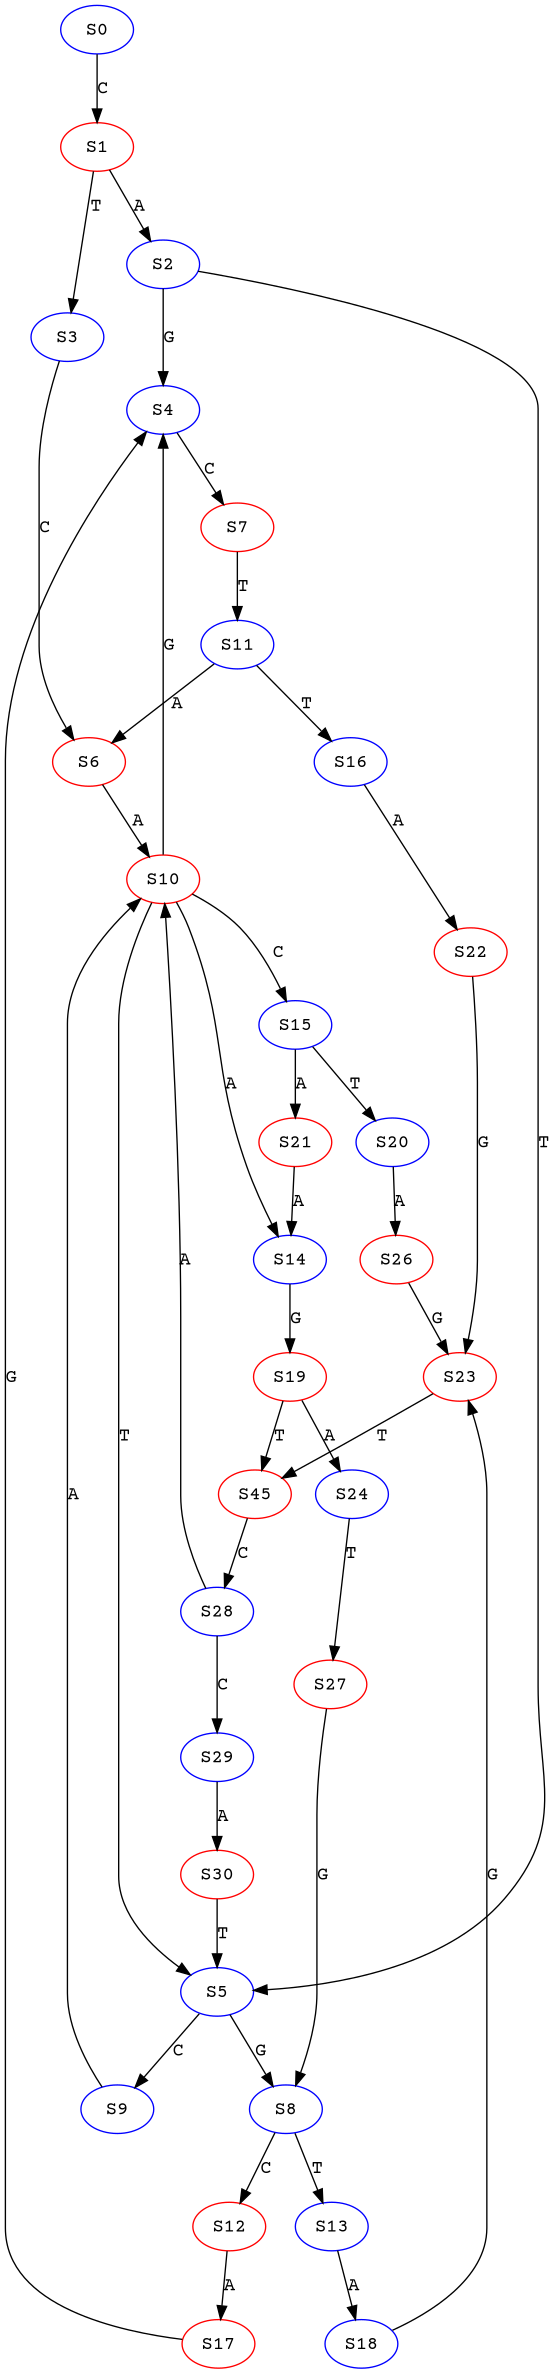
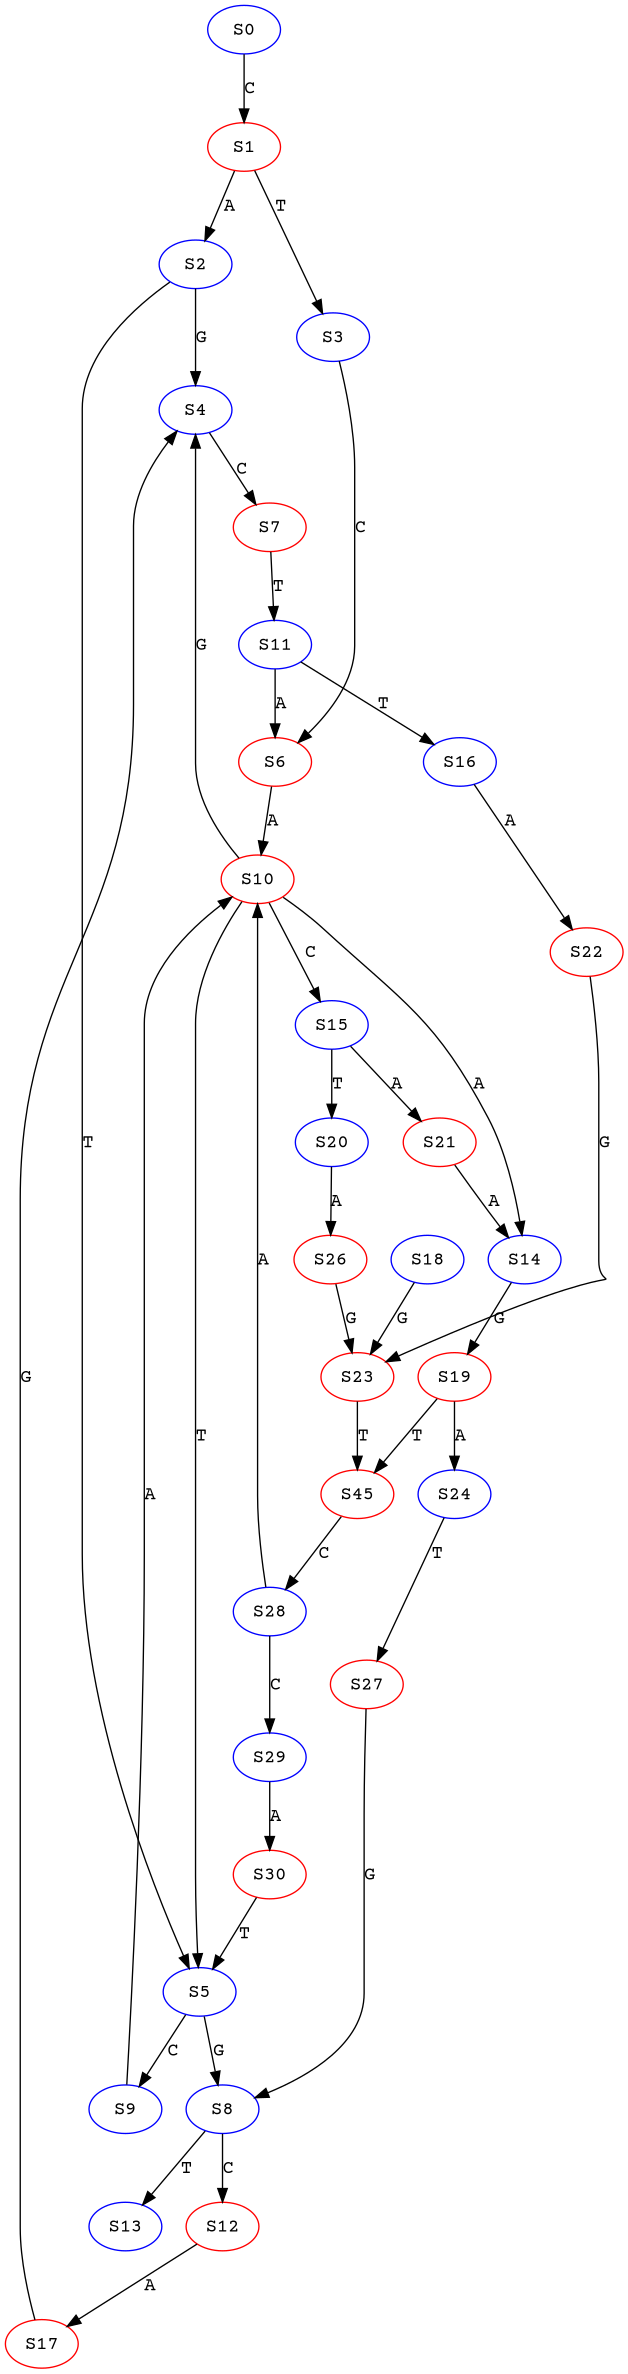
(345, 2278) -> none
